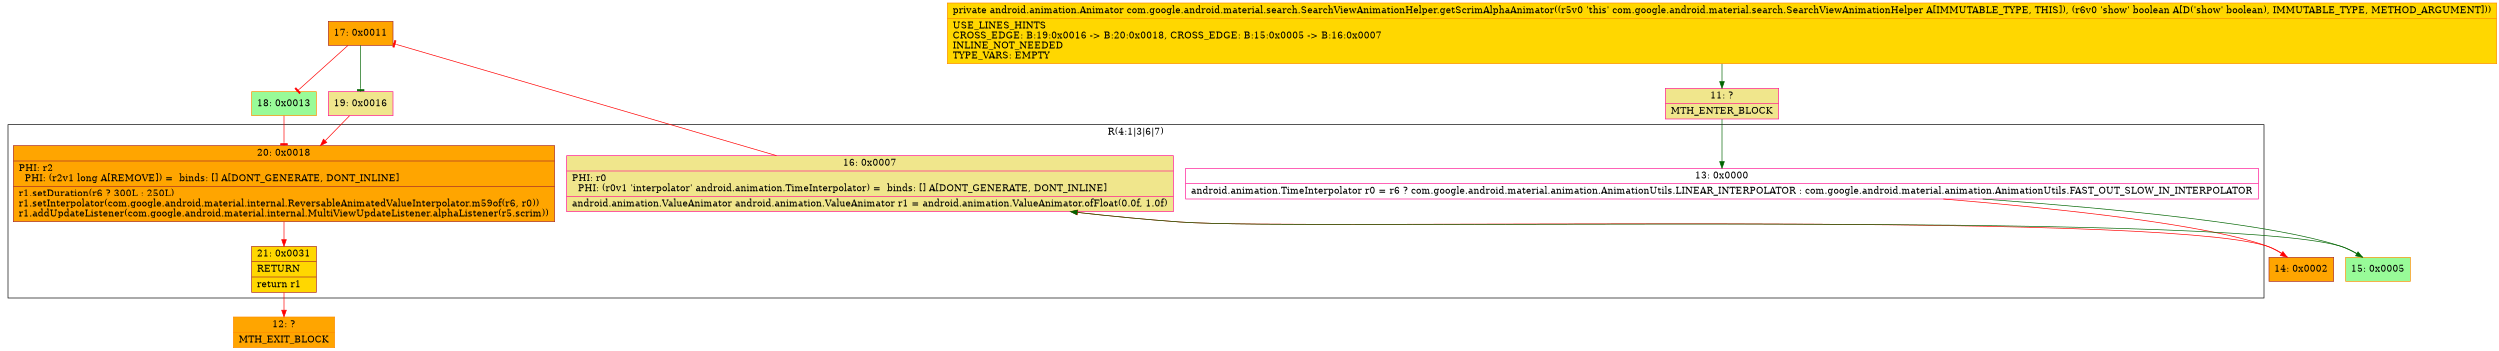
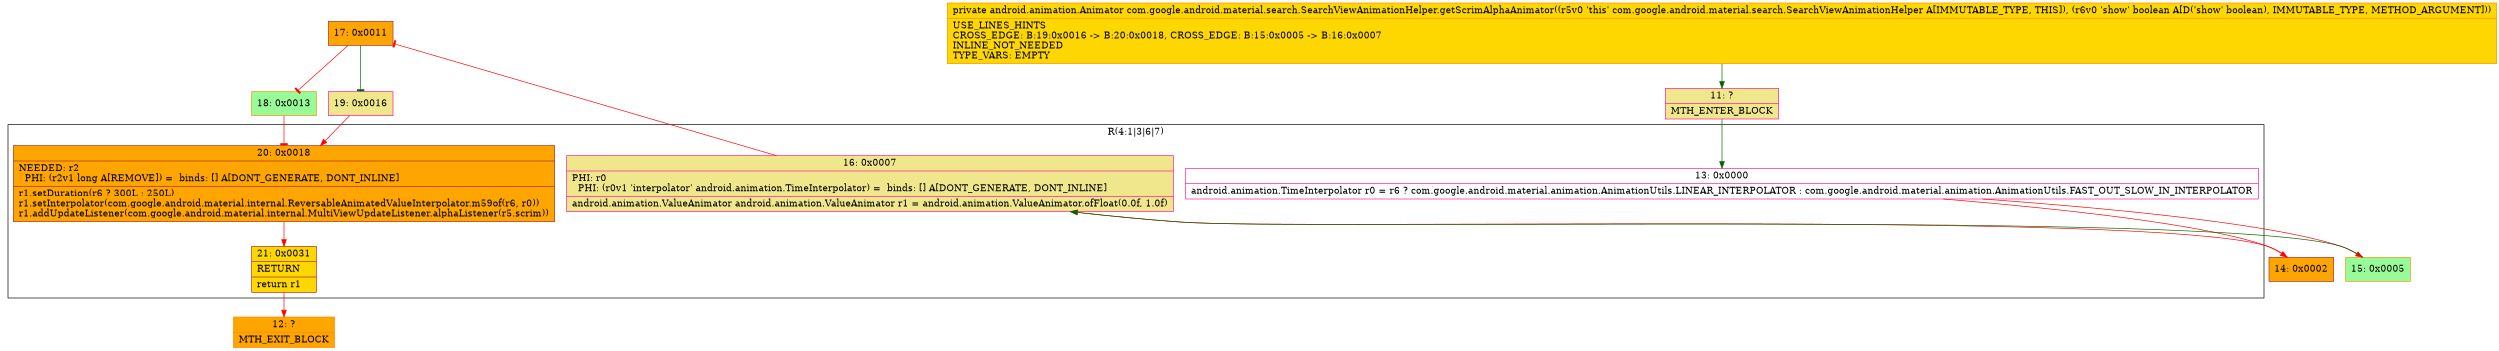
(38, 168) -> (51, 168)
(2172, 216) -> (2172, 216)
